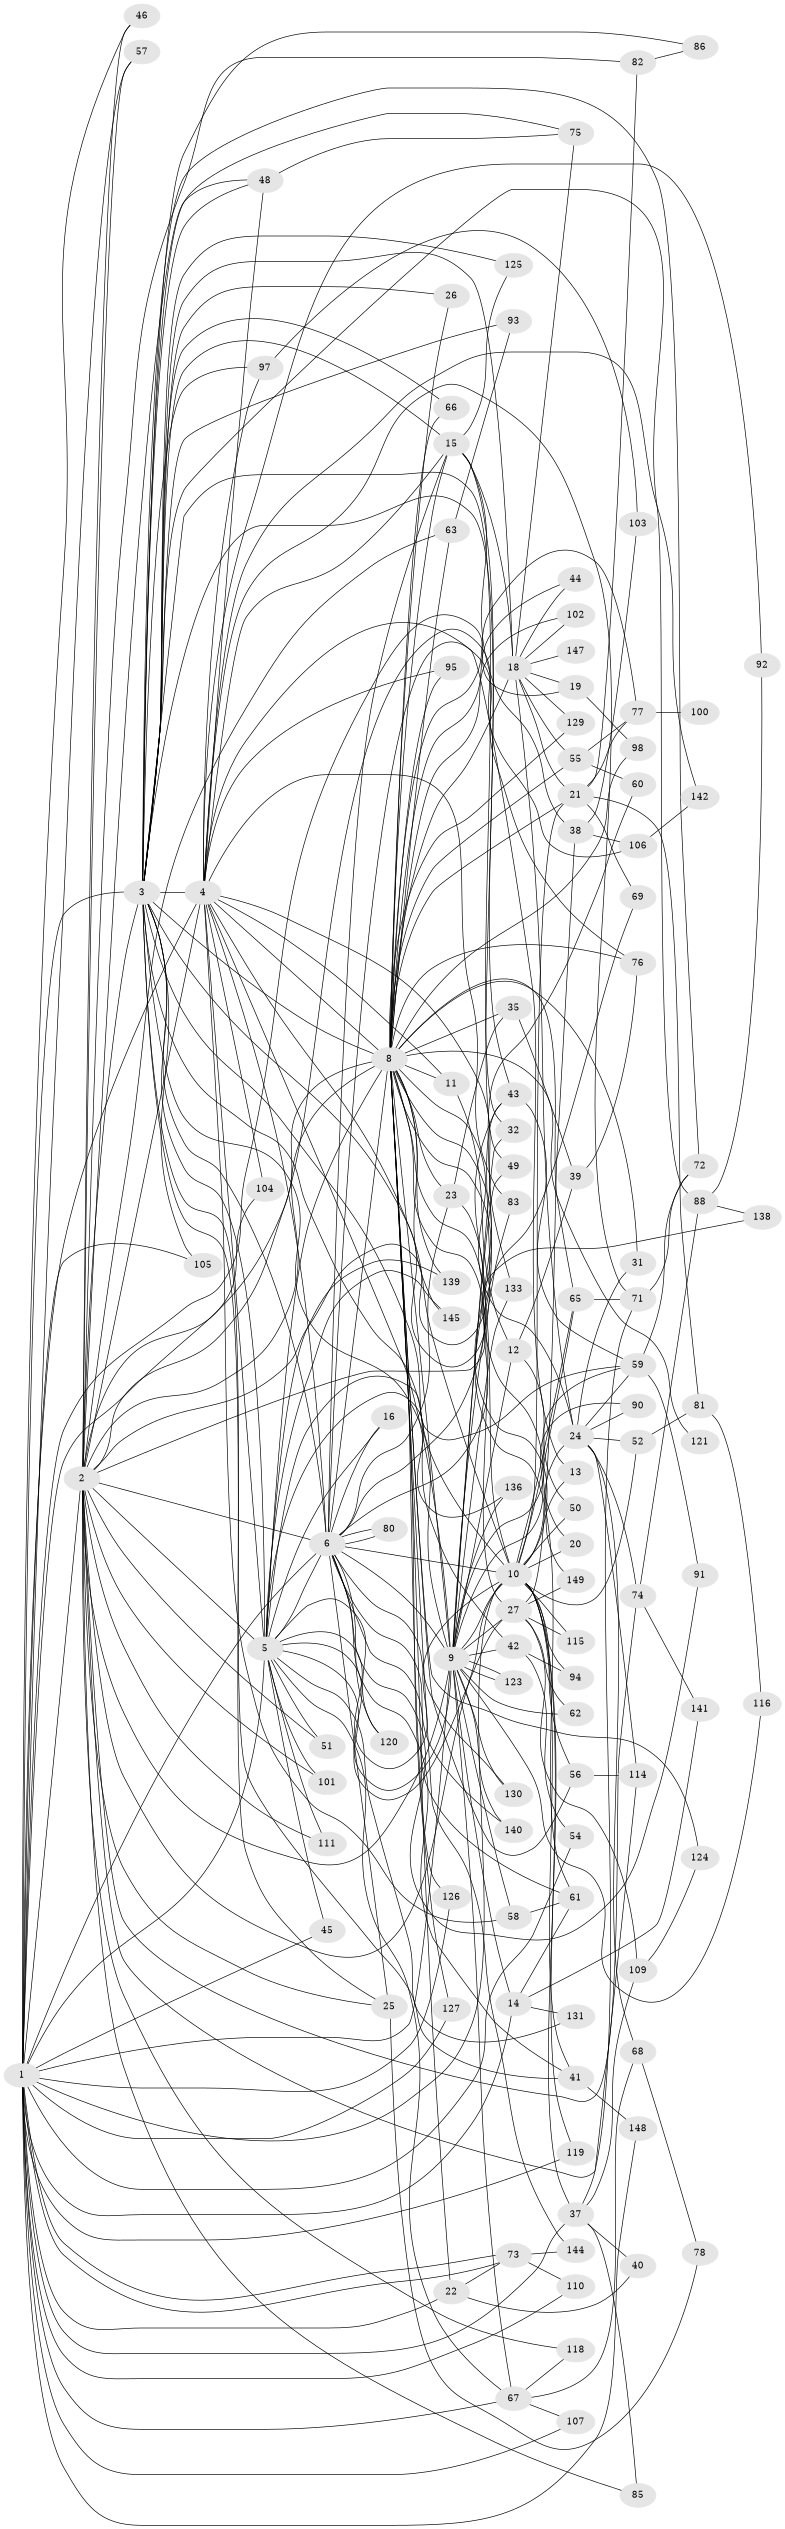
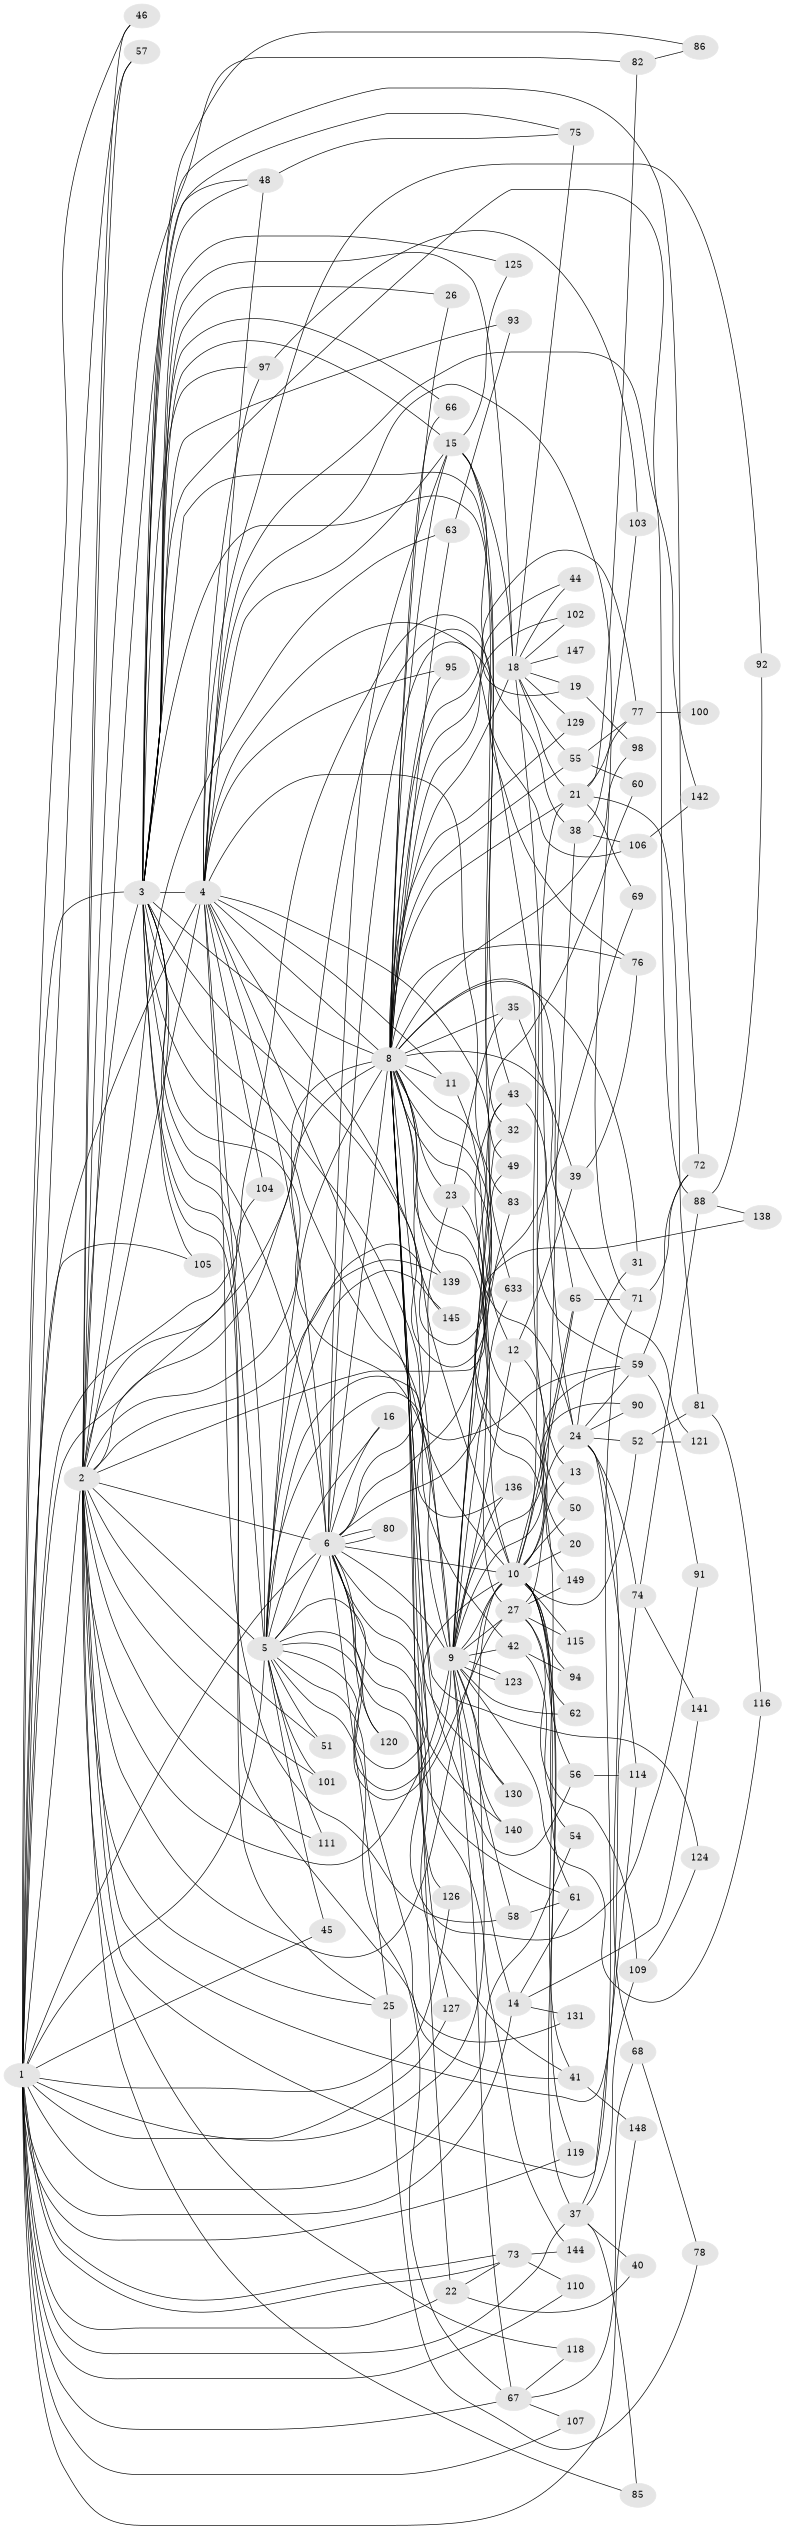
(514, 1289) -> (514, 1289)
none -> (669, 1442)
(401, 2031) -> none
